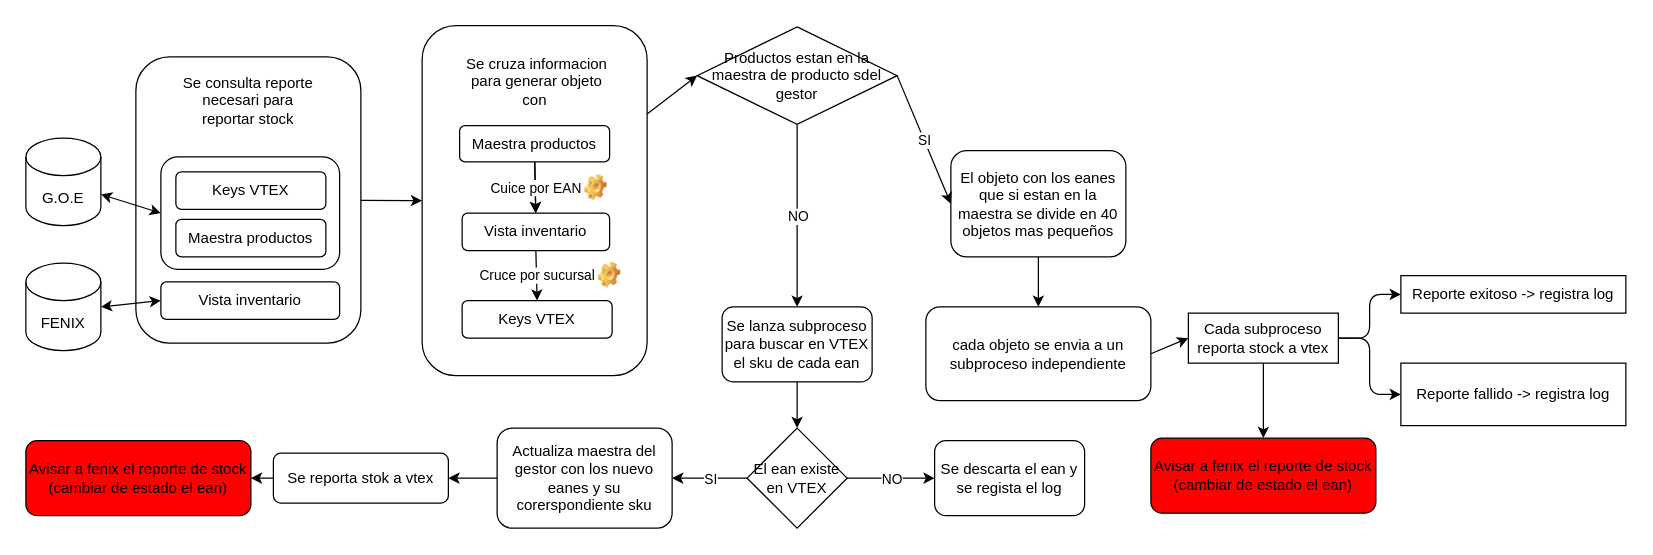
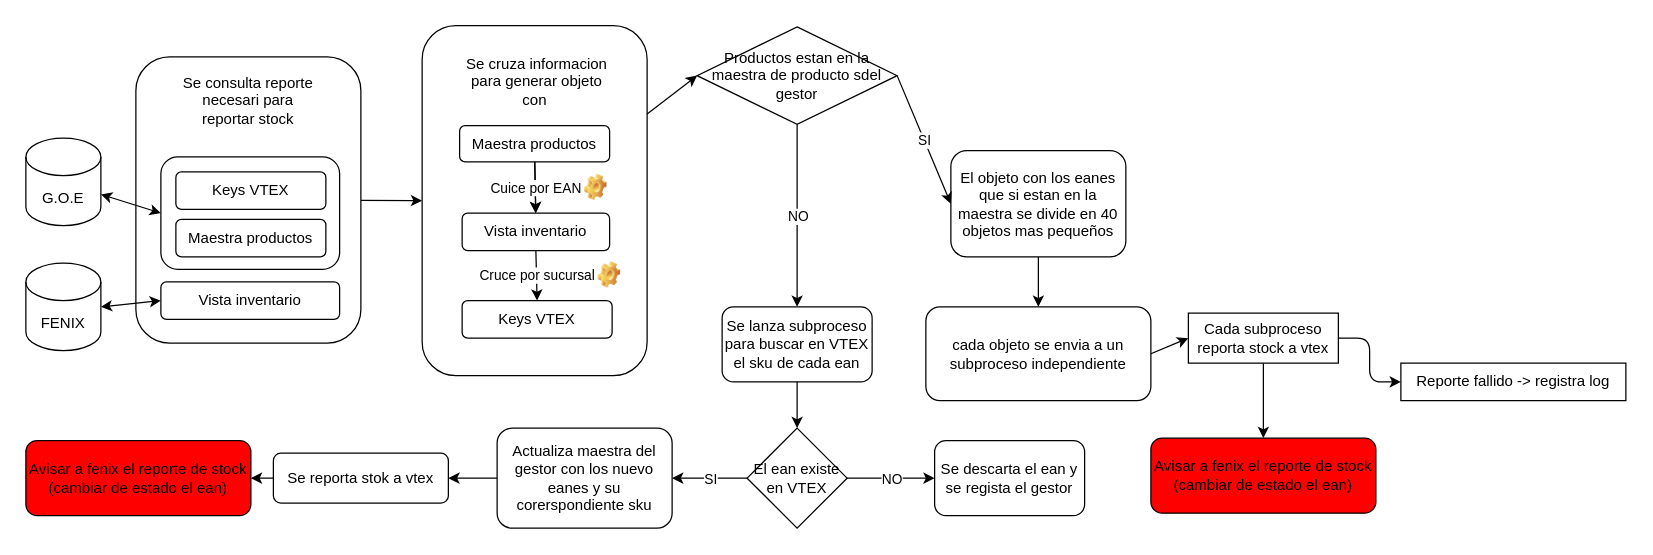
(1513, 294) -> none
(1369, 308) -> none
(1513, 394) -> (1513, 382)
(1009, 478) -> (1009, 478)
